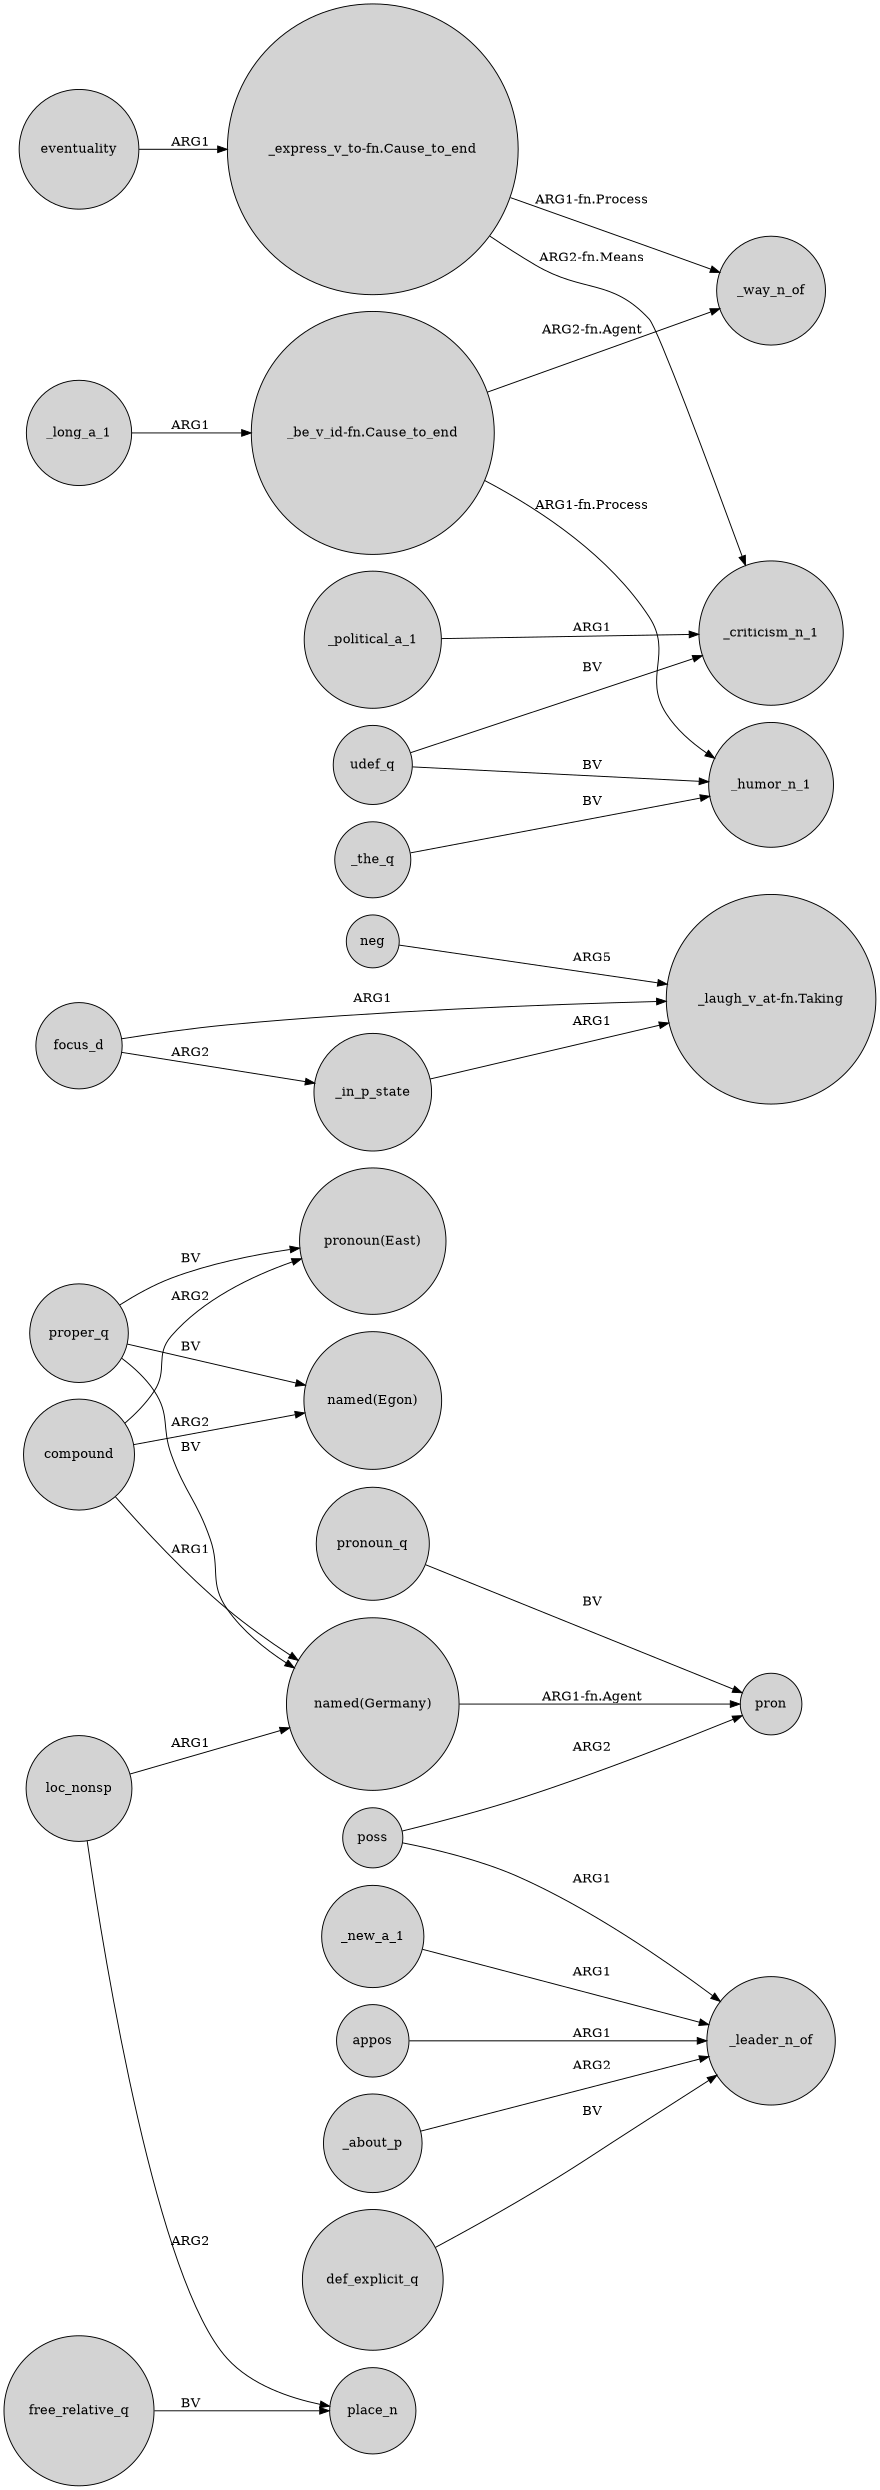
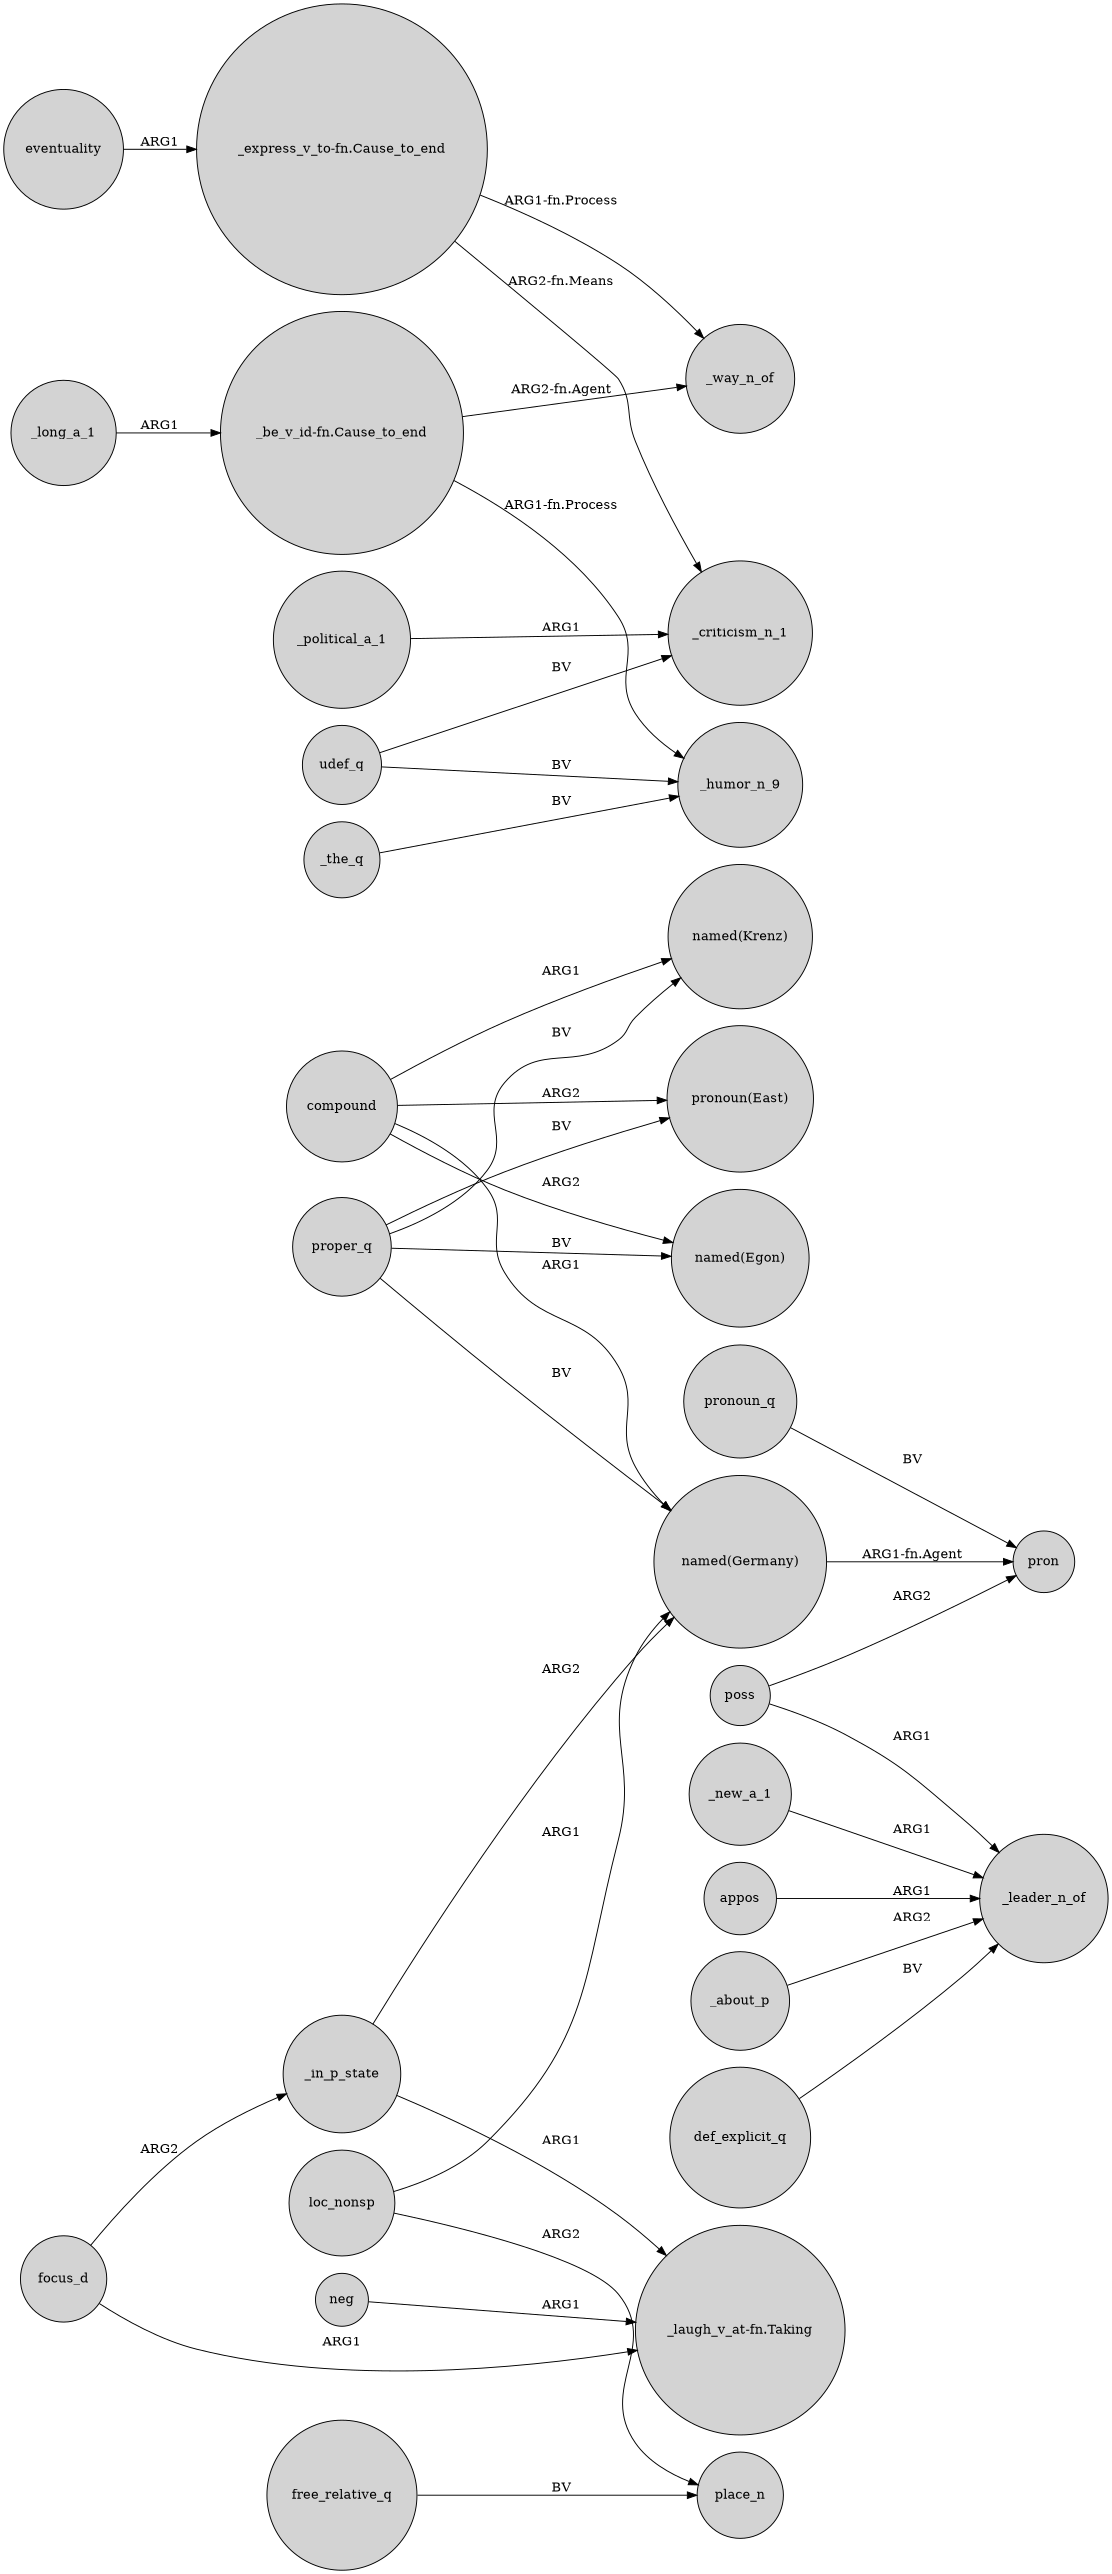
(771, 785) -> (740, 785)
none -> (740, 937)
(592, 958) -> (561, 2305)
none -> (510, 1817)
